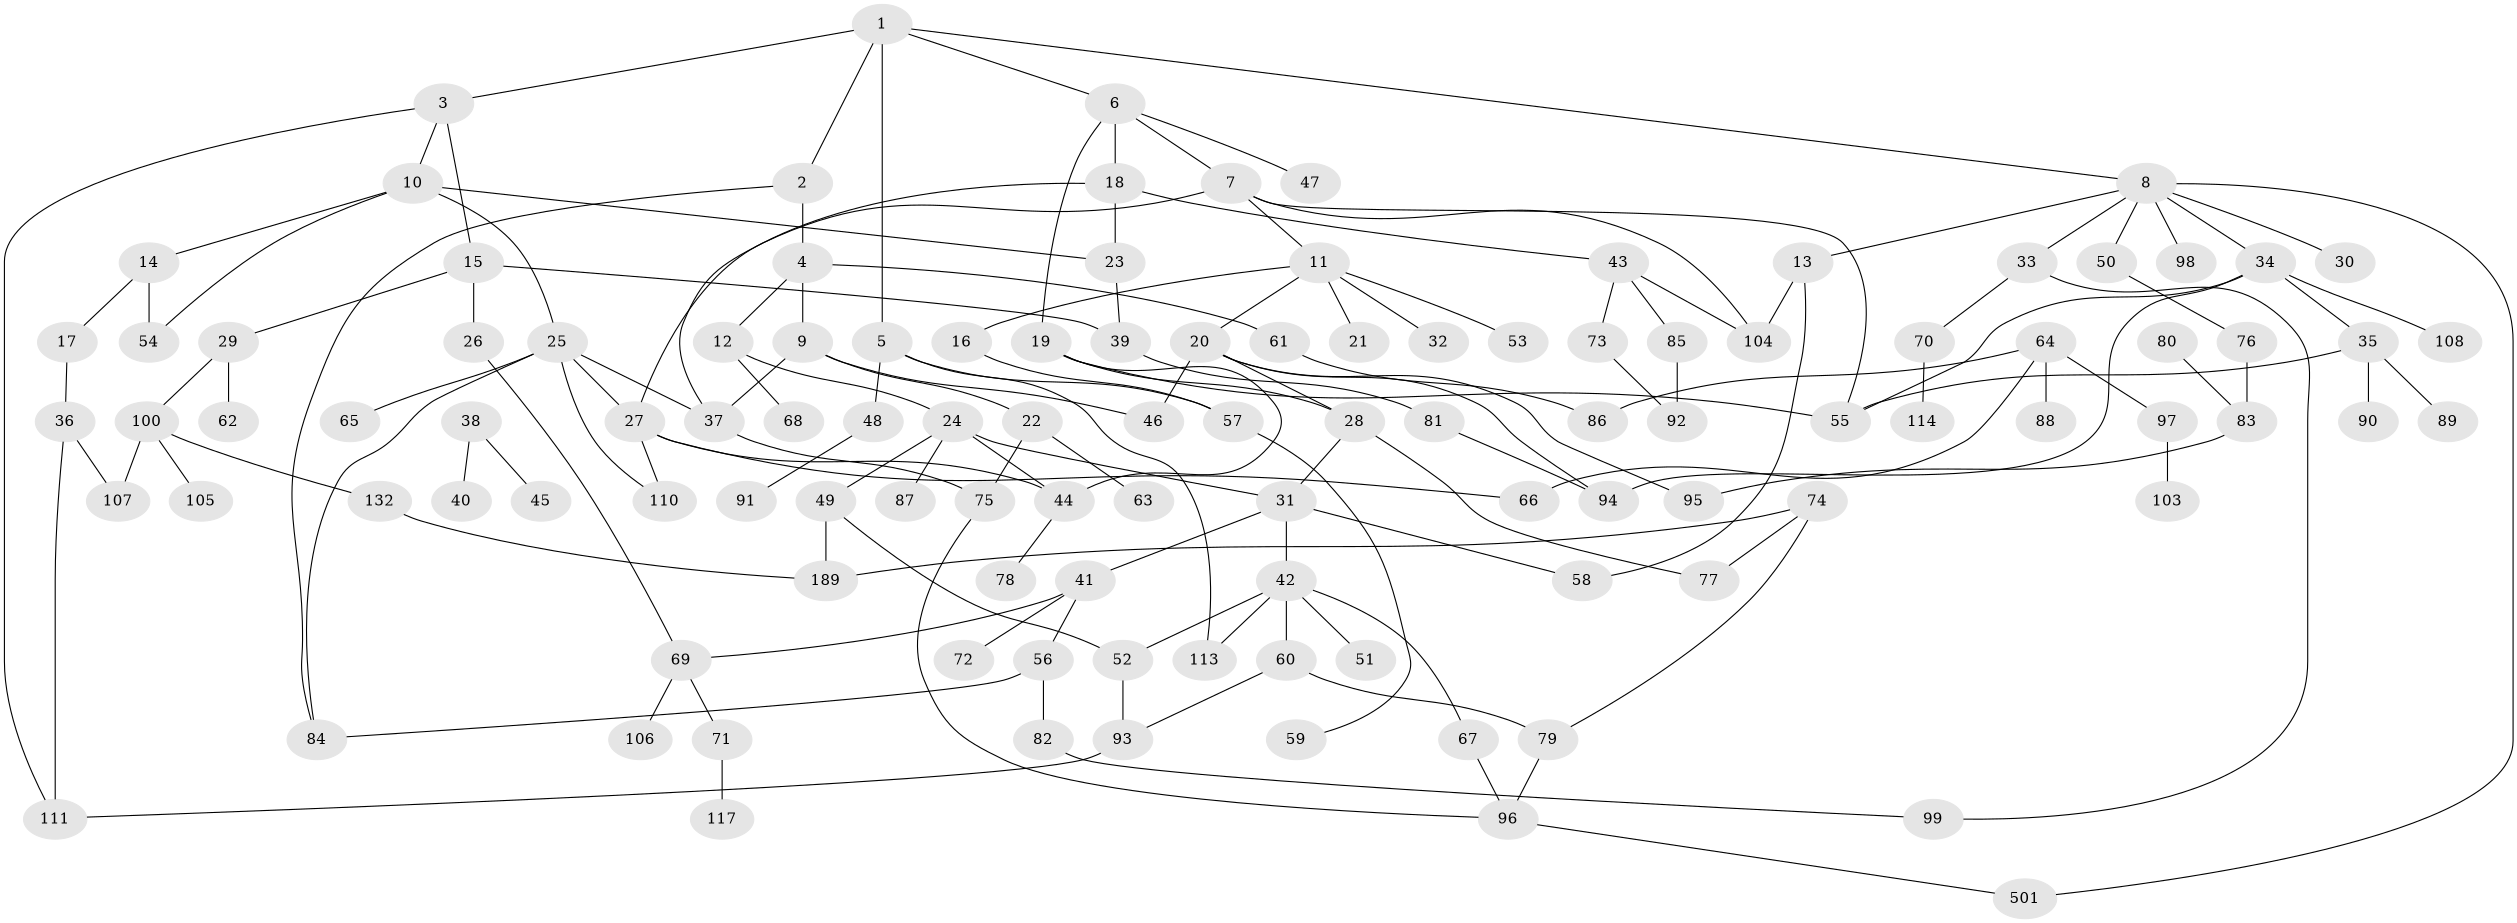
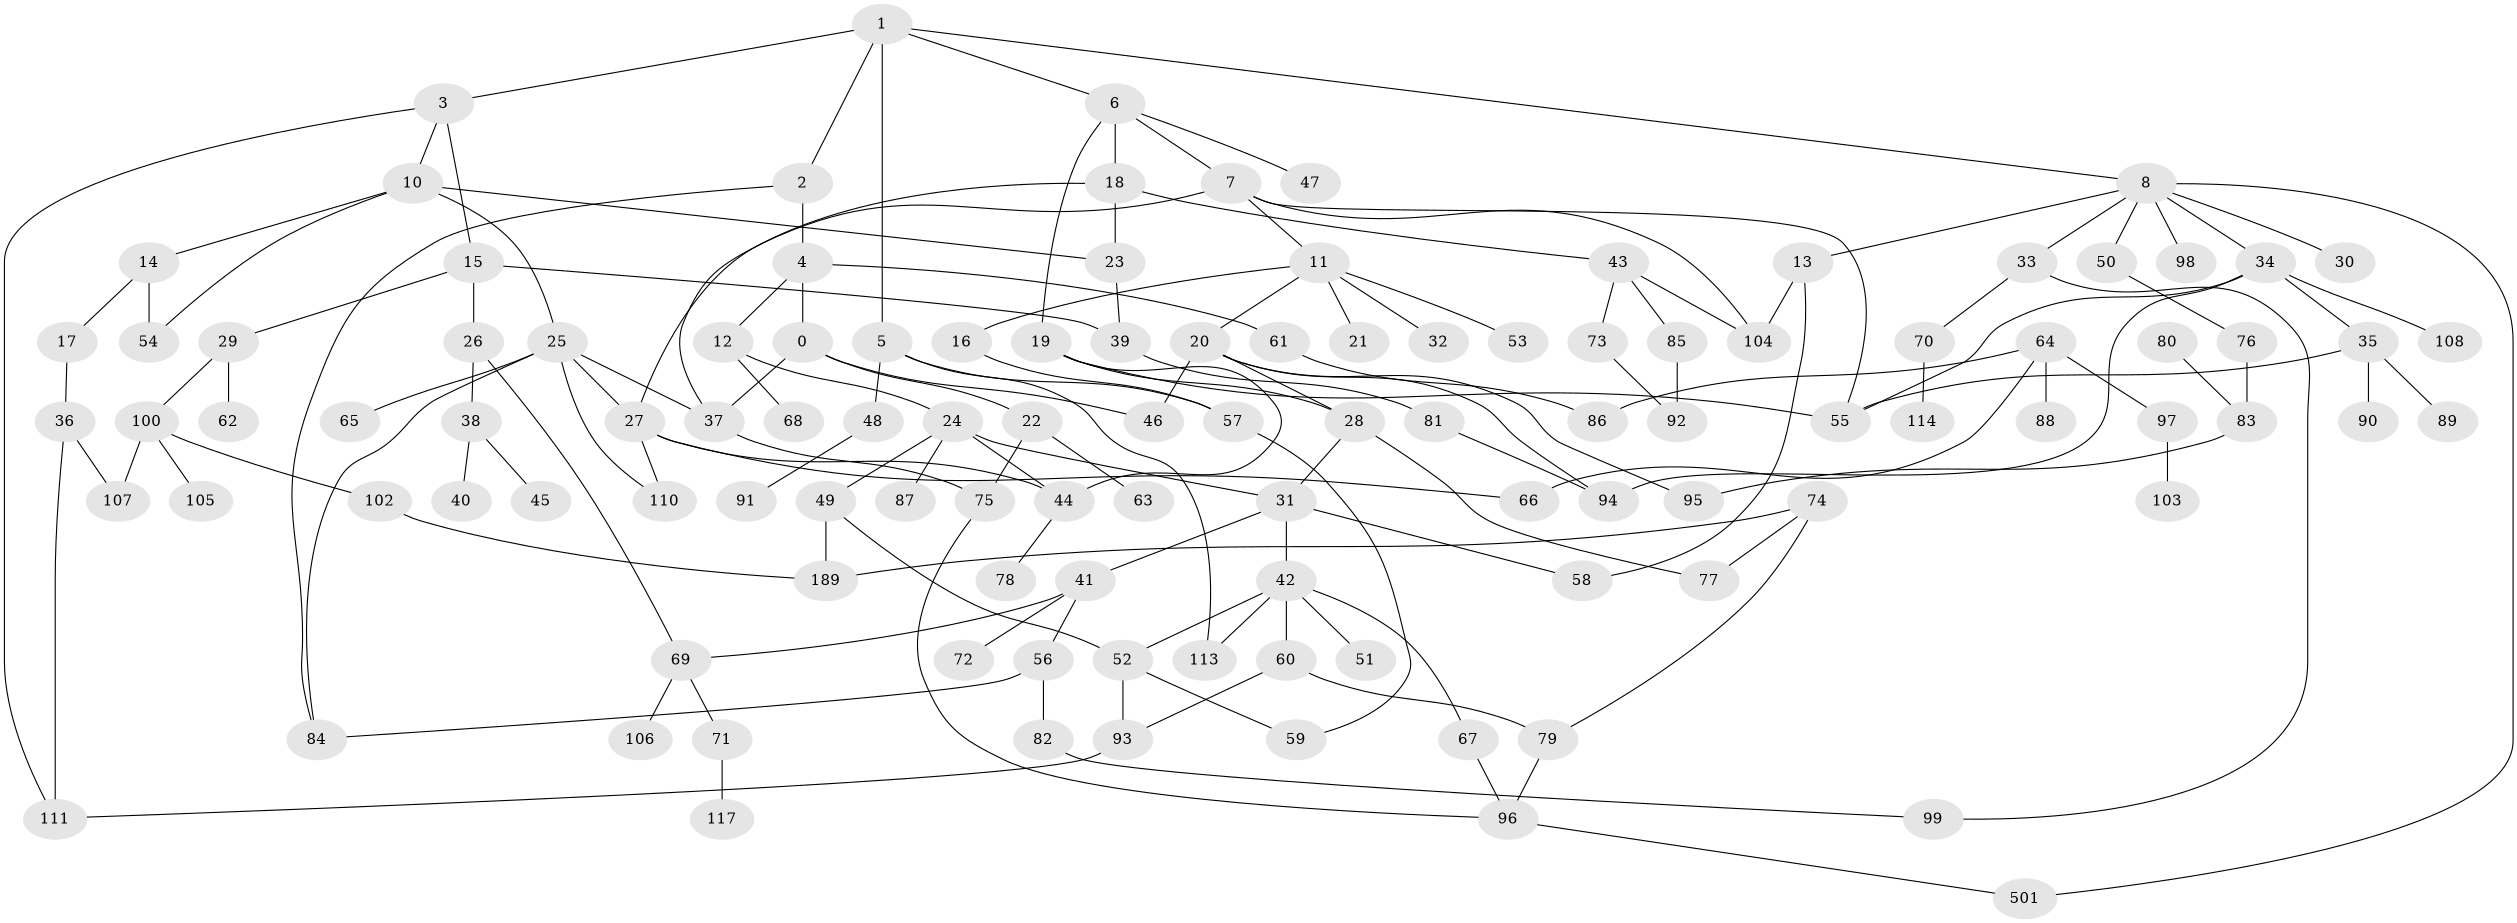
(803, 342) -> (803, 342)
none -> (472, 390)
(380, 501) -> (380, 501)
none -> (1215, 704)
